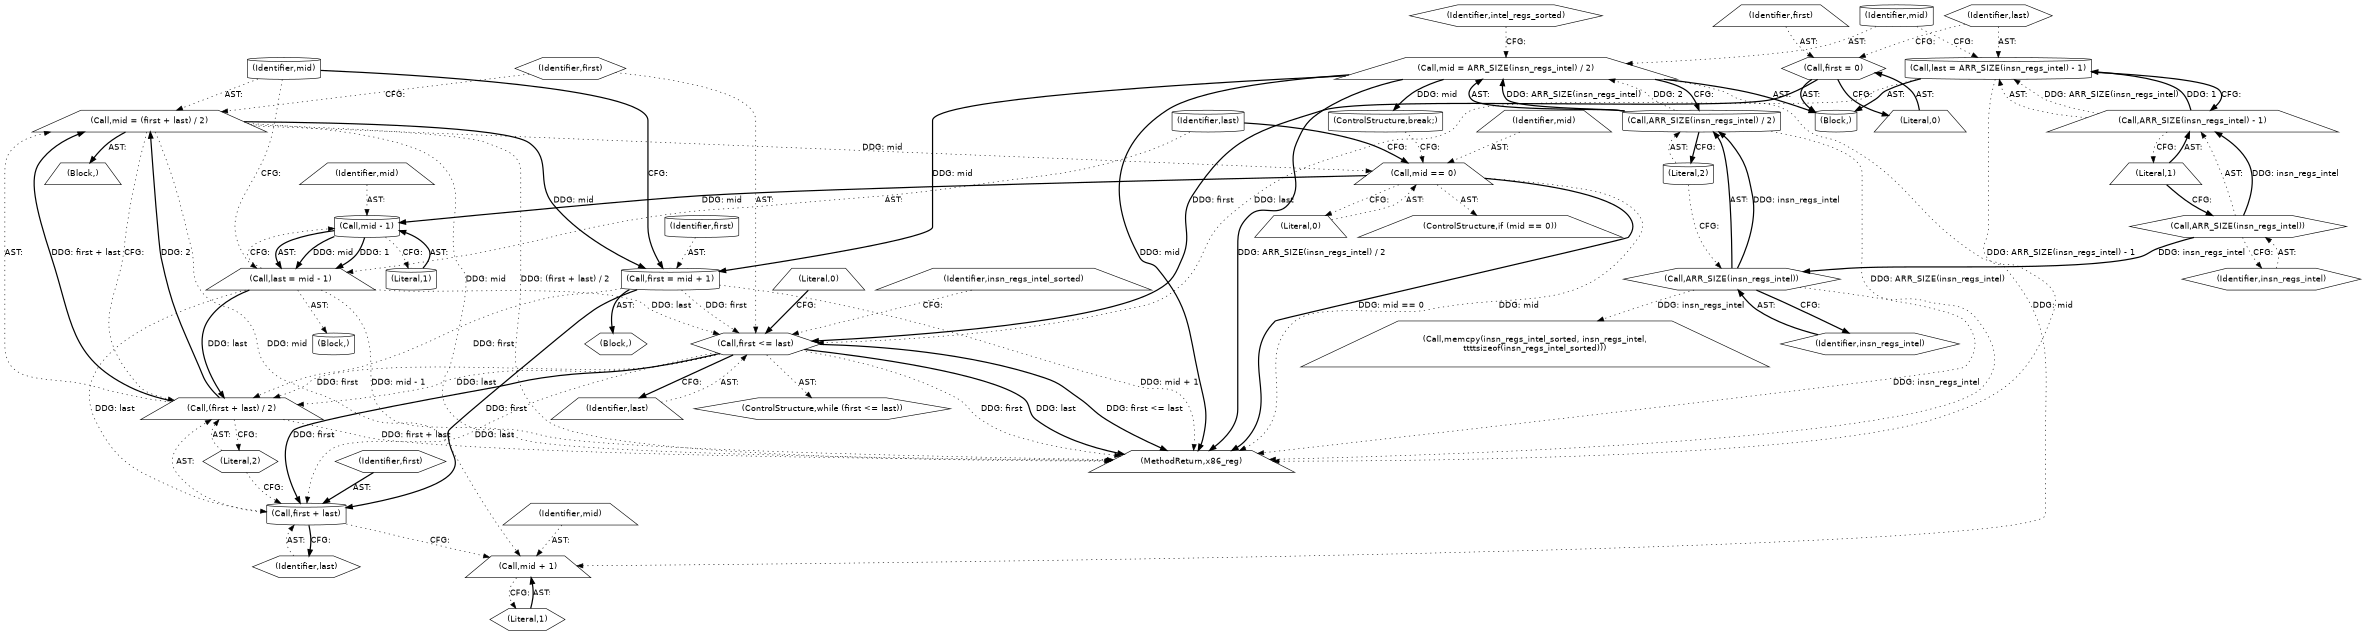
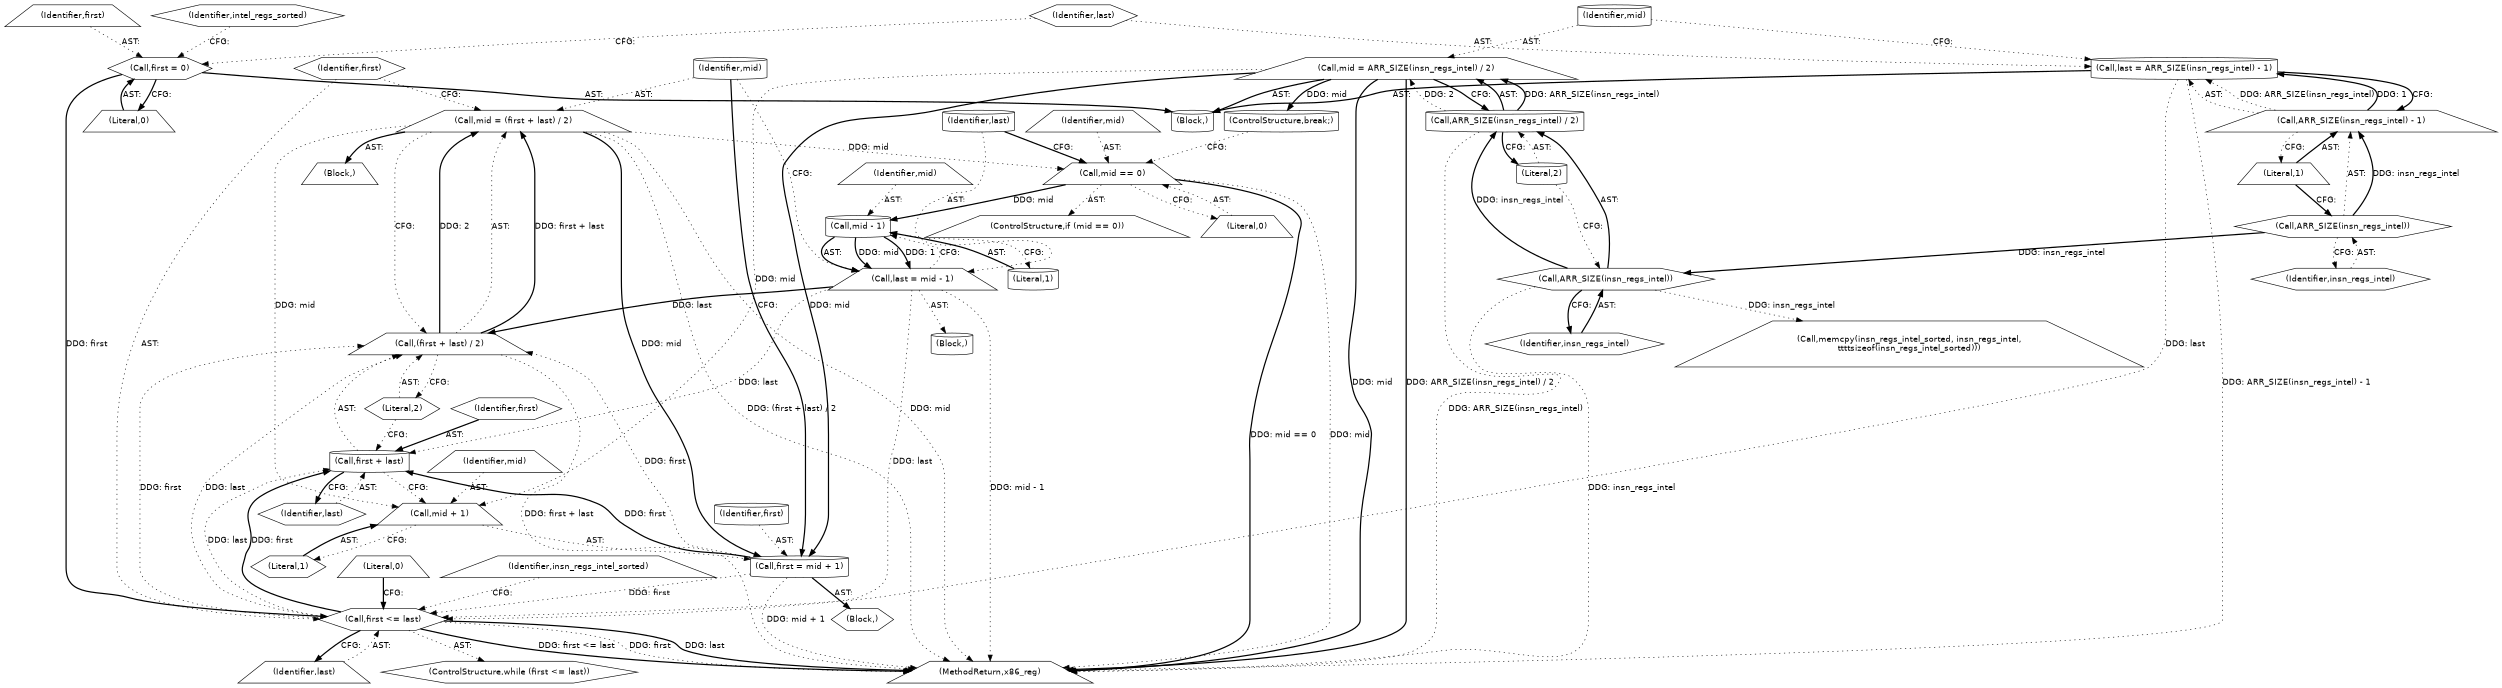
(1506, 39) -> (207, 41)
none -> (593, 546)
